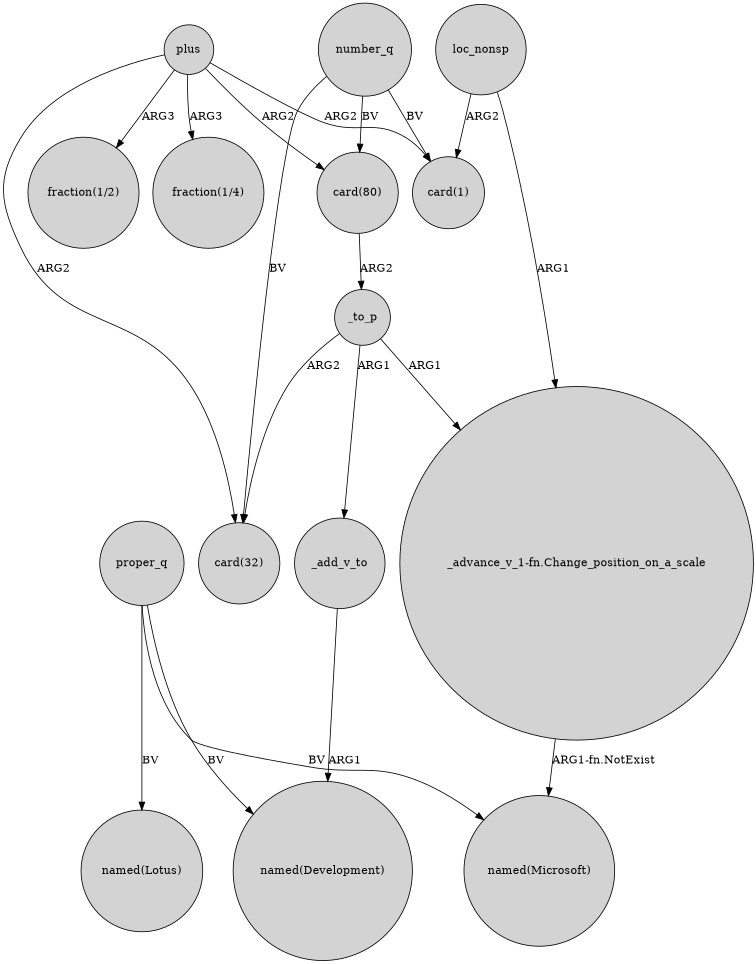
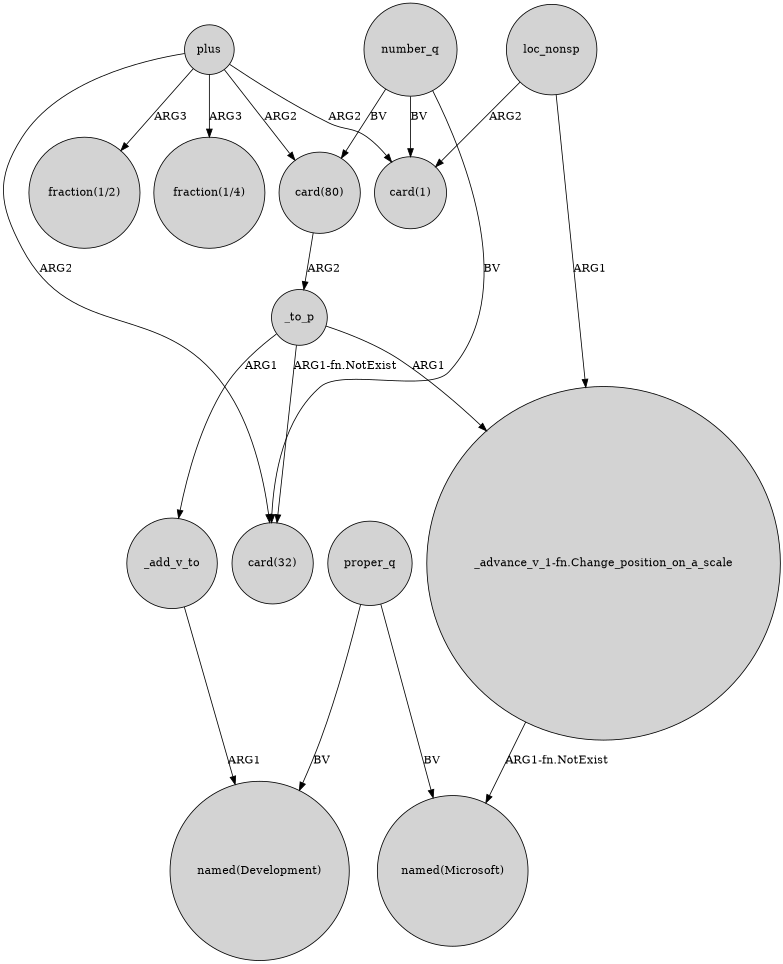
(324, 366) -> (345, 366)
(142, 871) -> none
